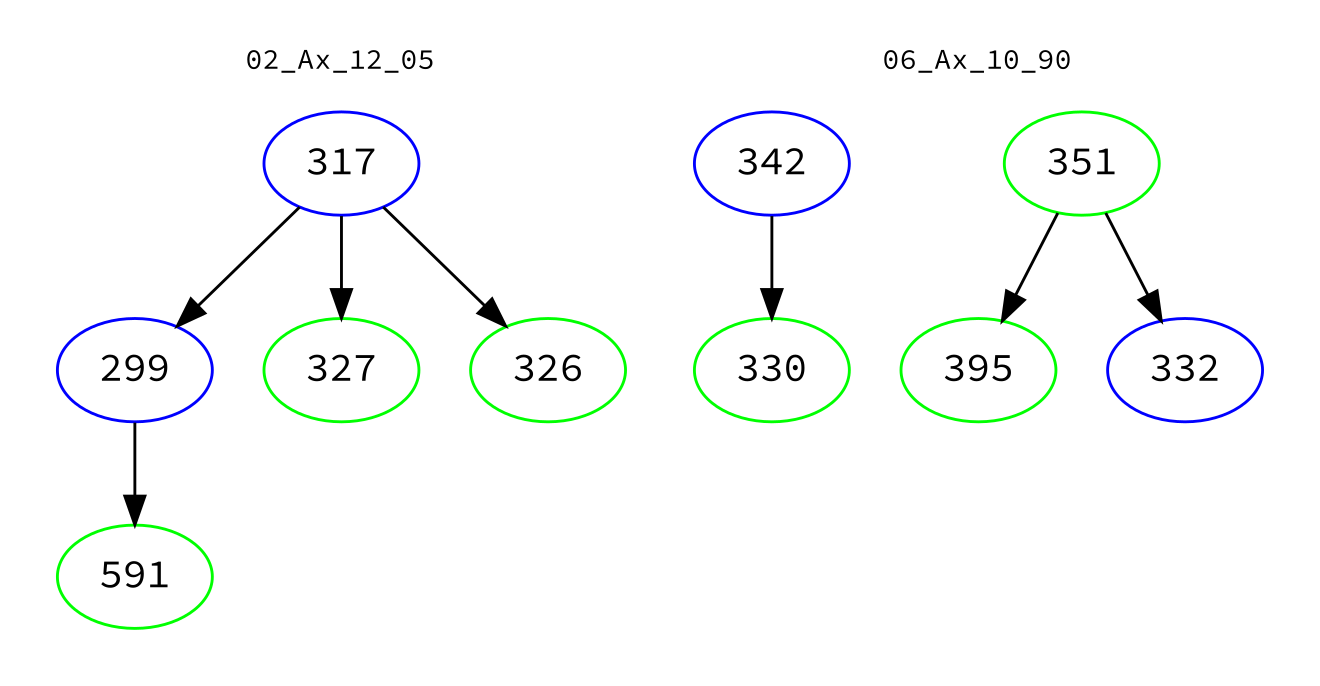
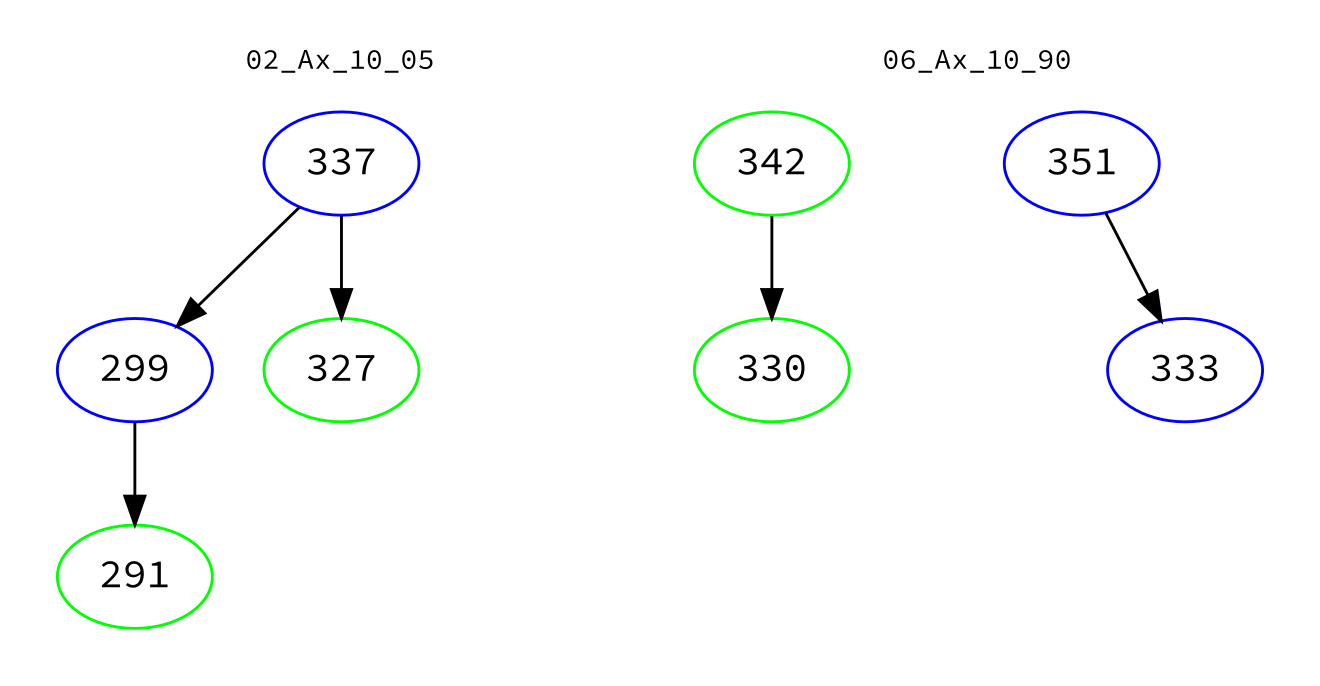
(341, 62) -> (341, 62)
(341, 164) -> (341, 164)
(772, 164) -> (772, 164)
(1082, 164) -> (1082, 164)
(548, 370) -> none
(978, 370) -> none
(1185, 370) -> (1185, 370)
(135, 577) -> (135, 577)
